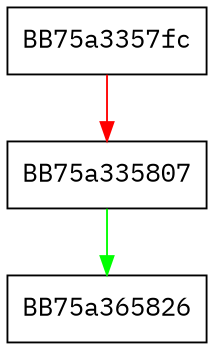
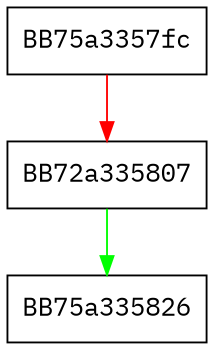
(107, 175) -> (107, 175)
(107, 309) -> (107, 309)
